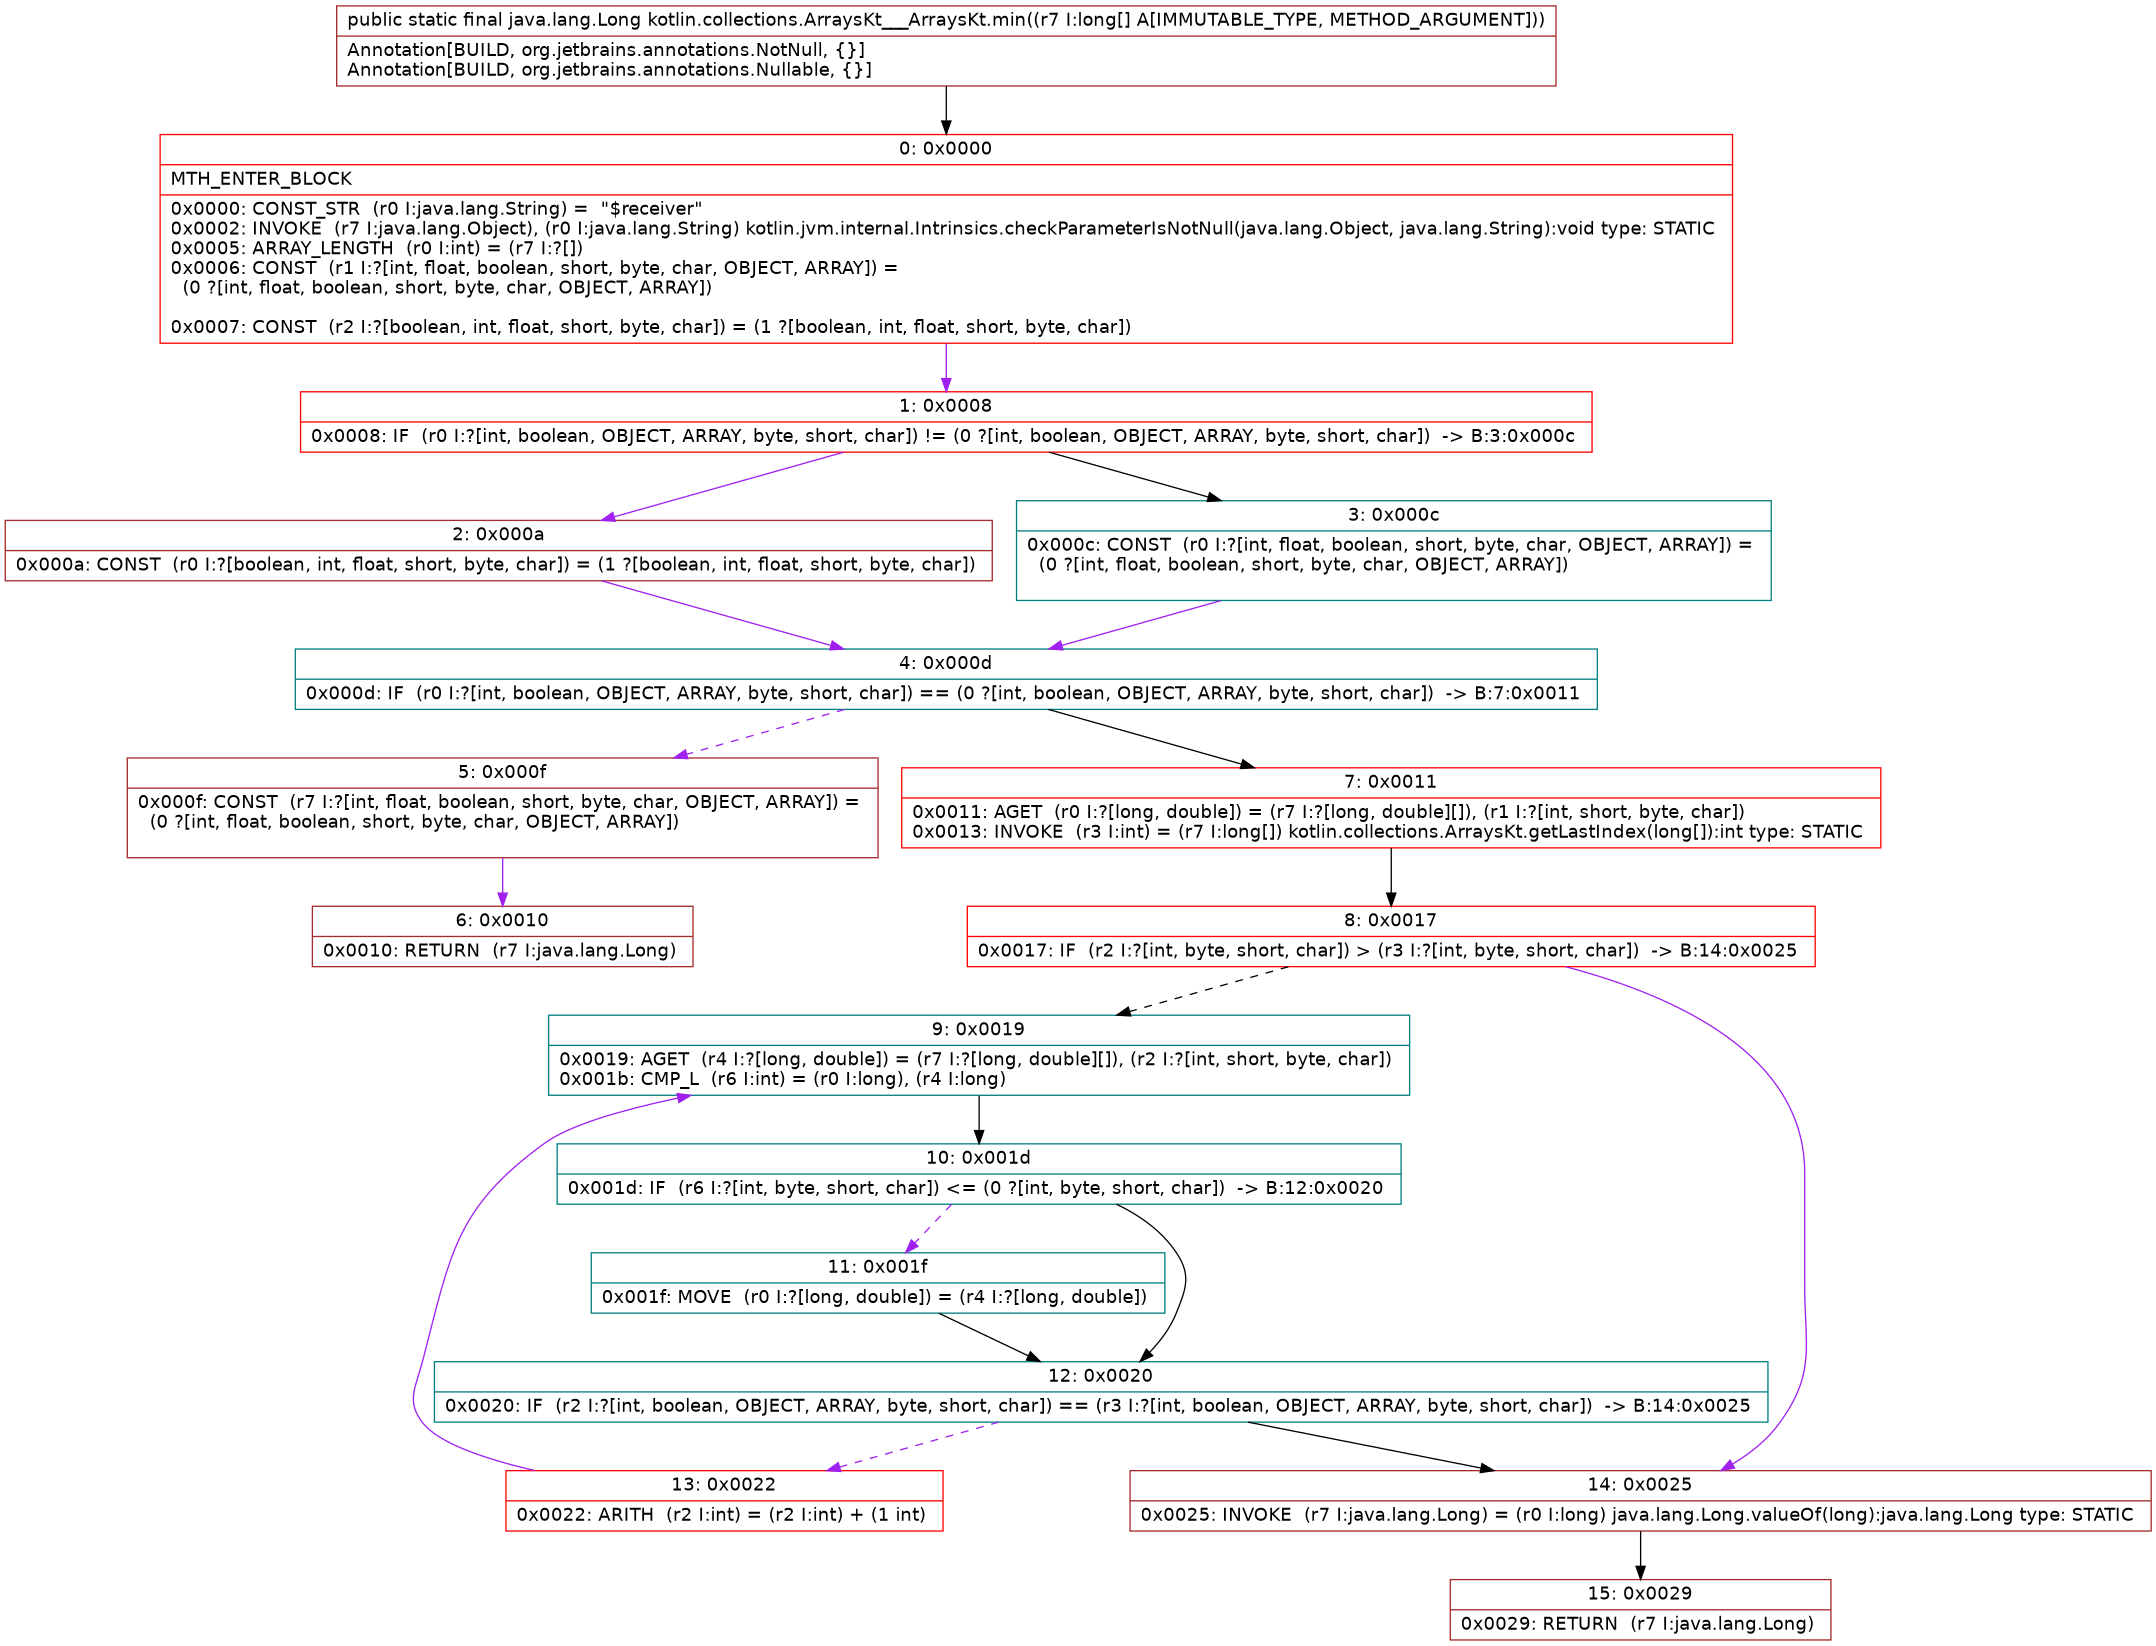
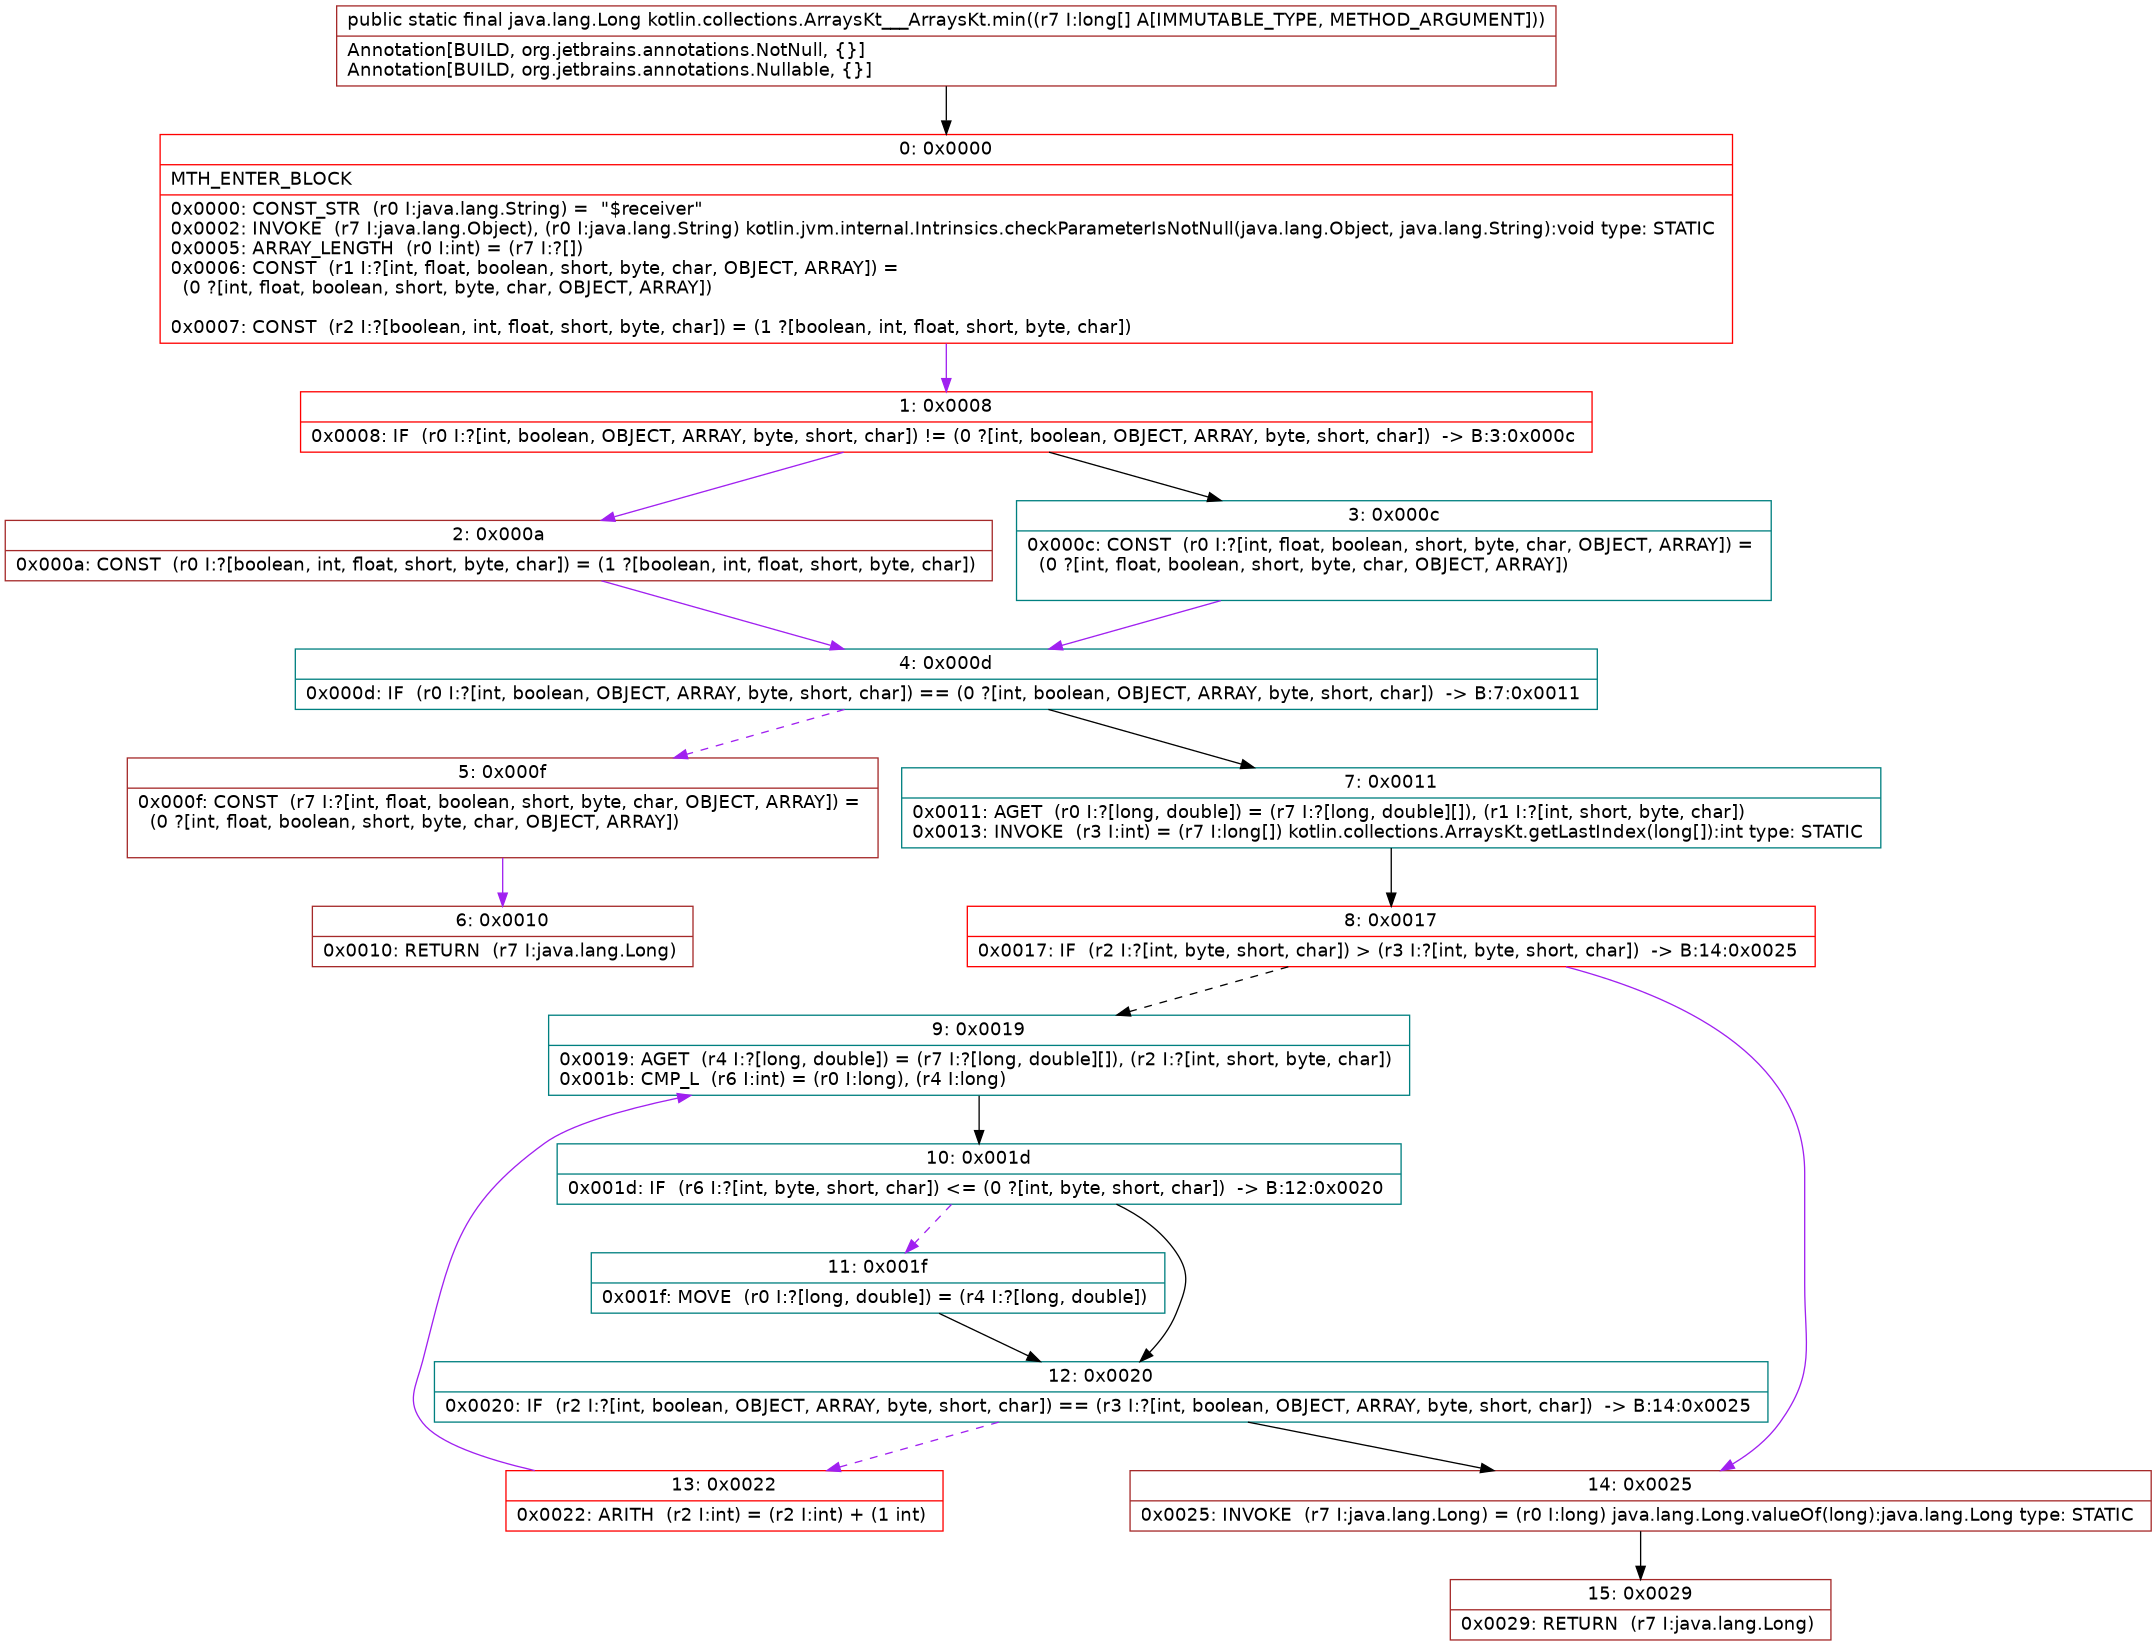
(1391, 808) -> (1391, 808)
